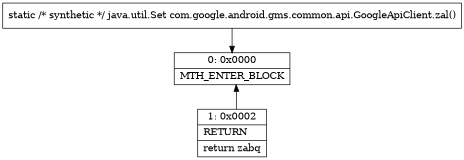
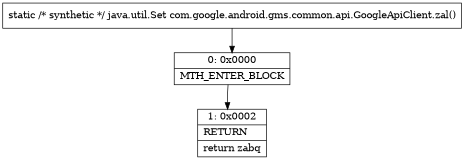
(237, 101) -> (228, 94)
